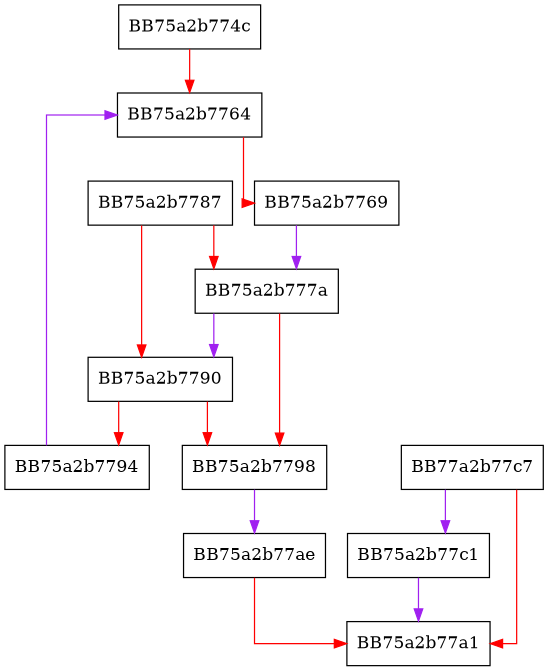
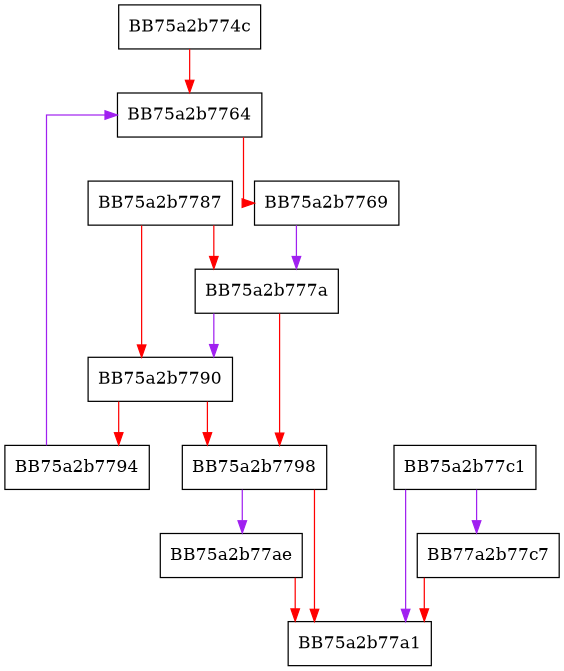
(445, 505) -> (477, 505)
none -> (314, 549)
